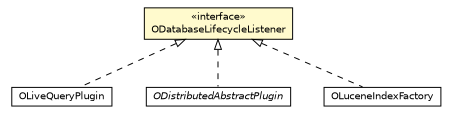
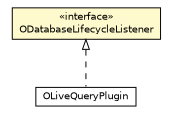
(218, 96) -> none
(382, 96) -> none
